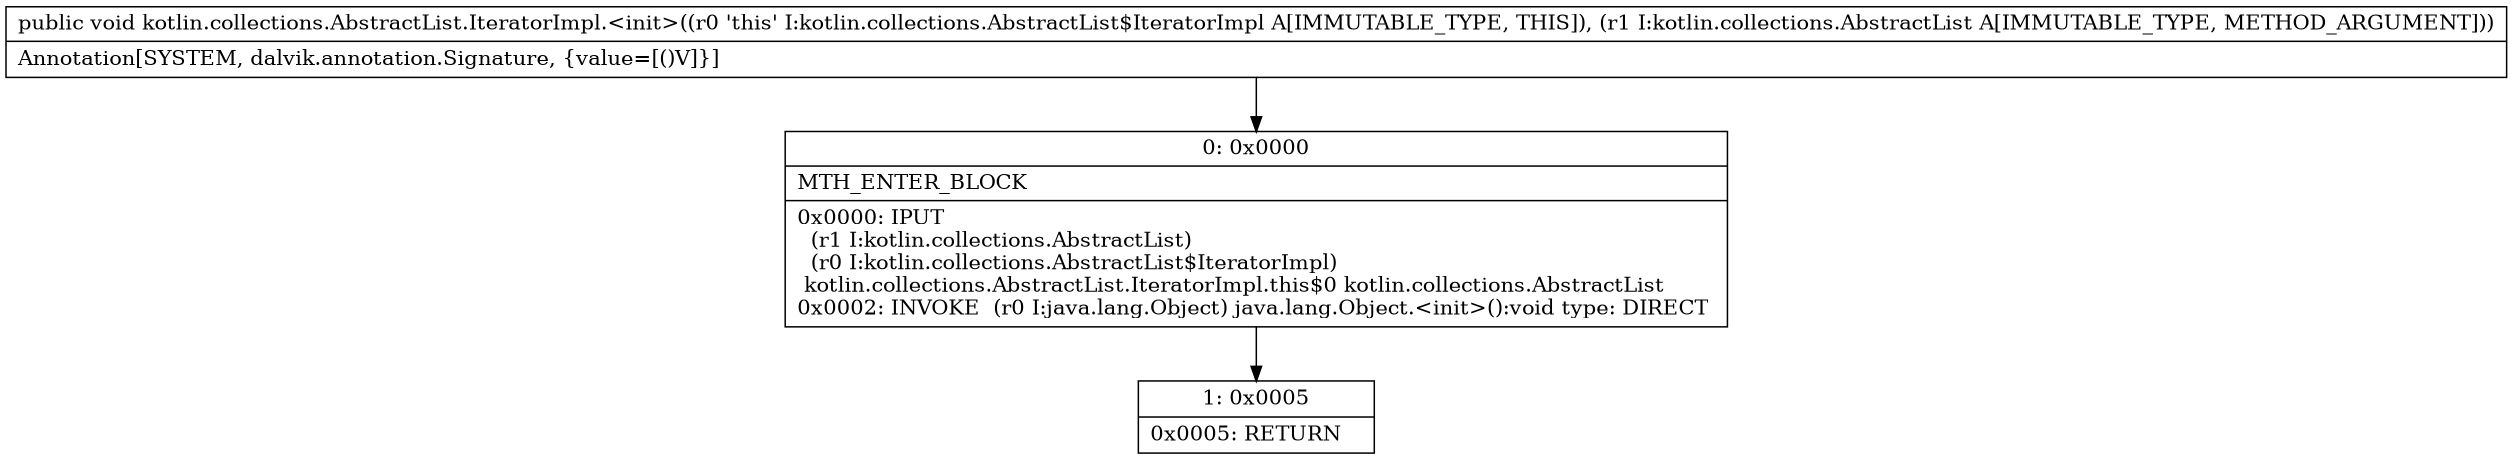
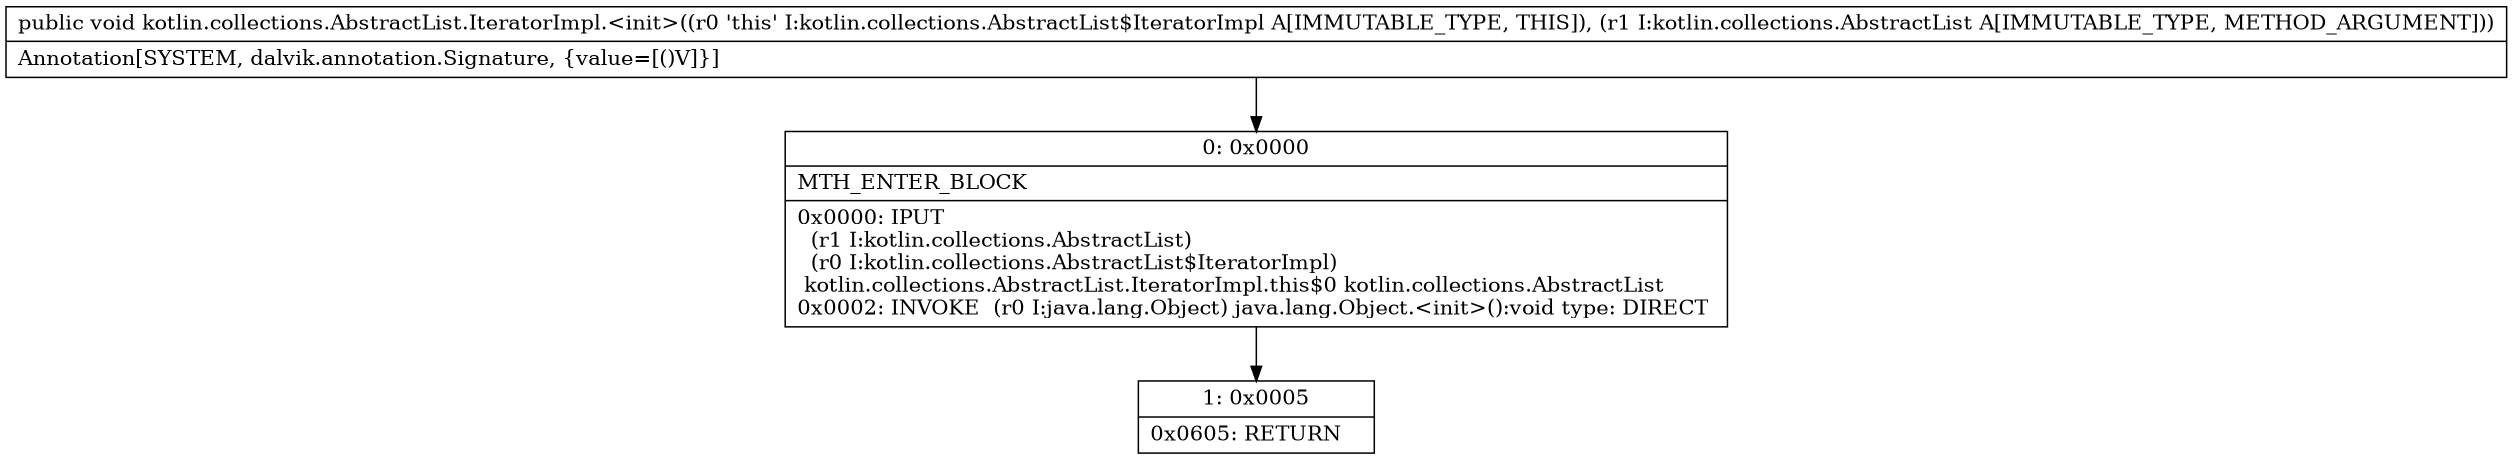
(1256, 434) -> (1256, 434)
